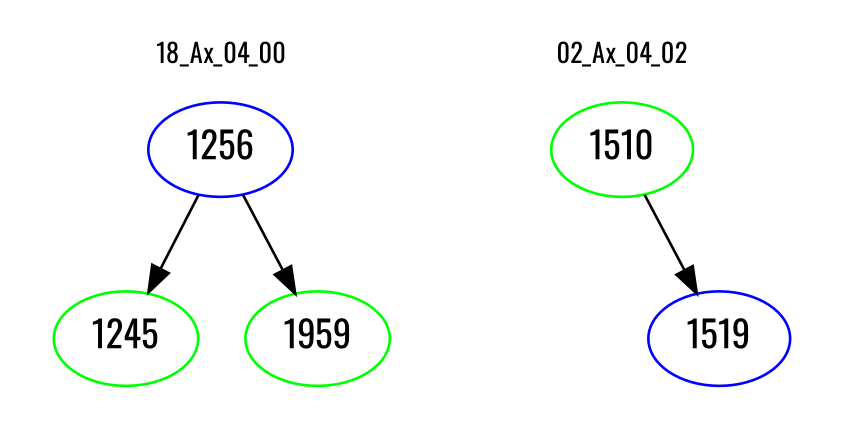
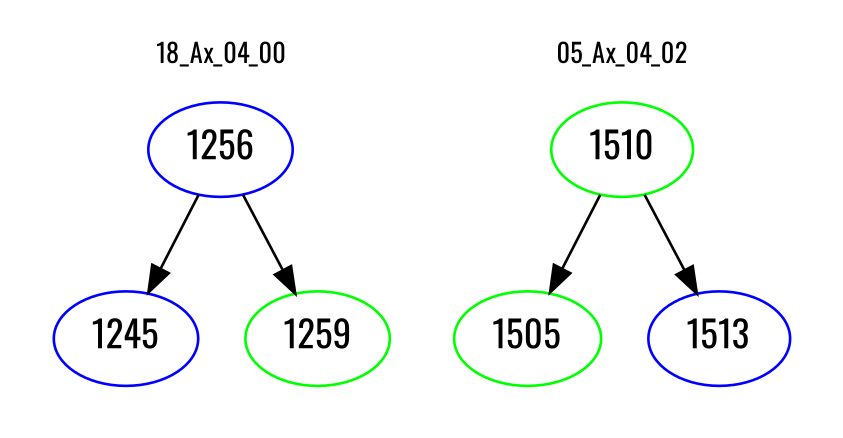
(622, 56) -> (622, 56)
(126, 339) -> (126, 339)
(318, 339) -> (318, 339)
none -> (528, 339)
(719, 339) -> (719, 339)
